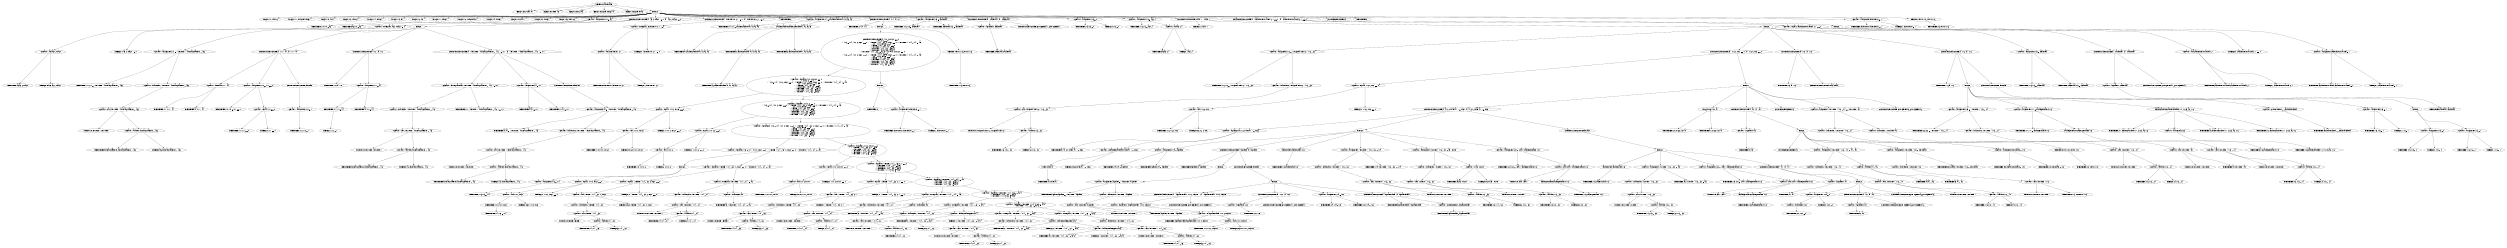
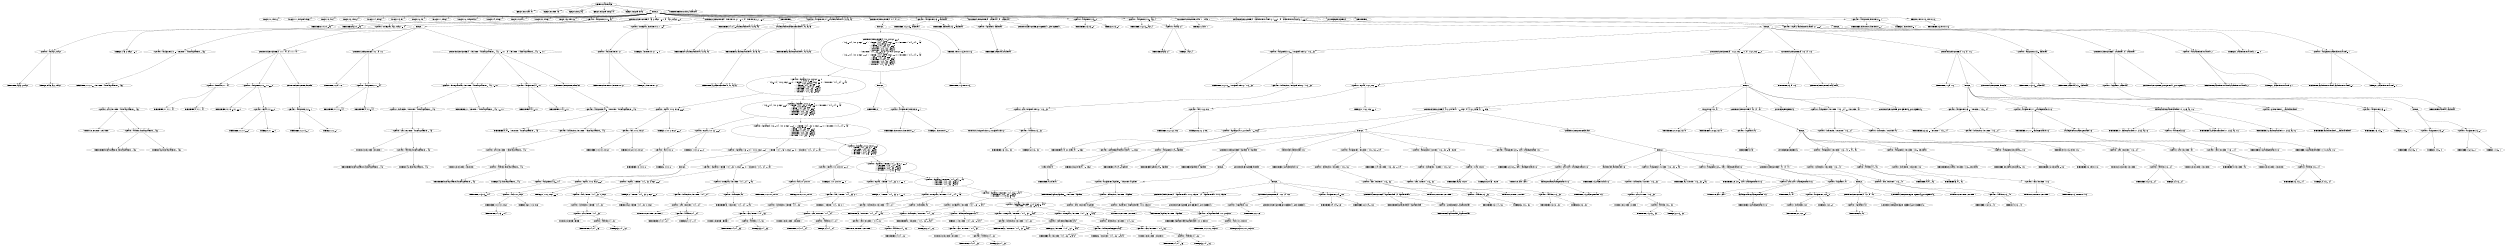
none -> (683, 12)
(859, 27) -> none
(743, 52) -> (743, 52)
(166, 86) -> none
(332, 119) -> (315, 120)
